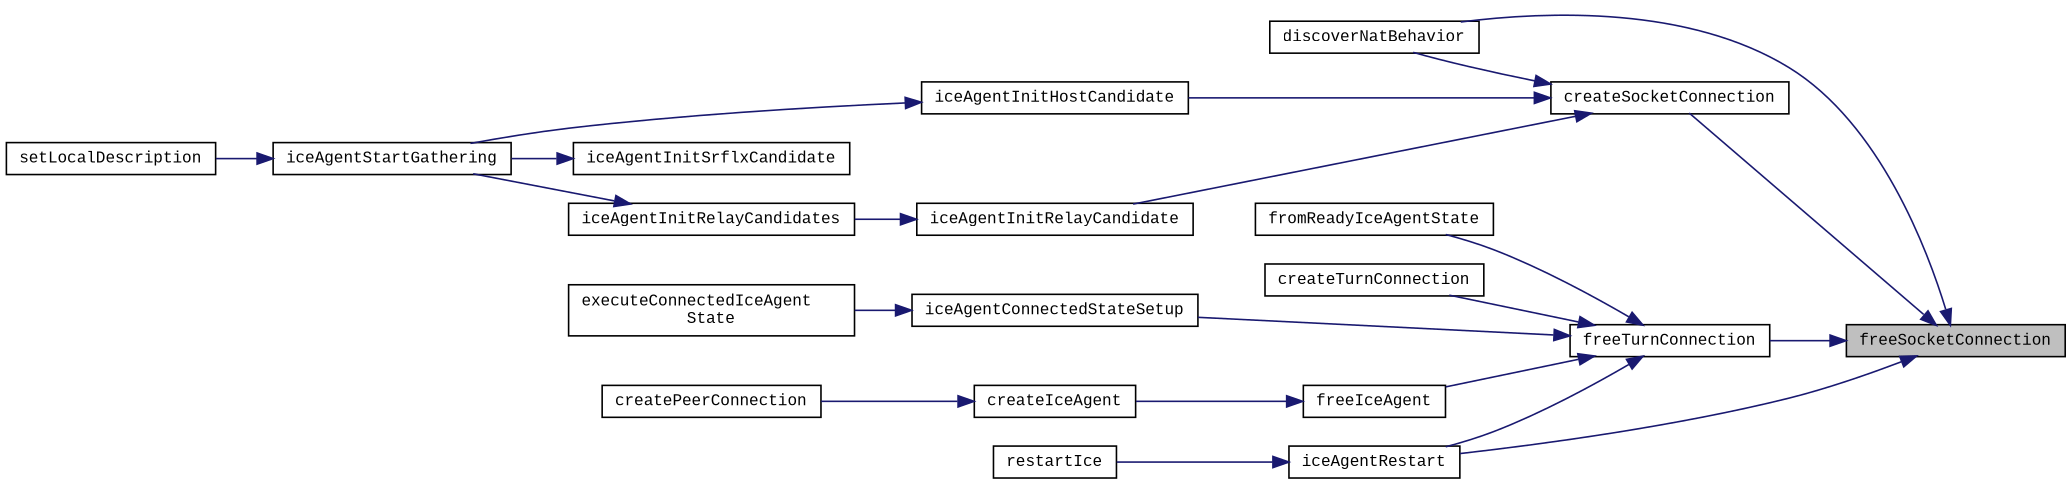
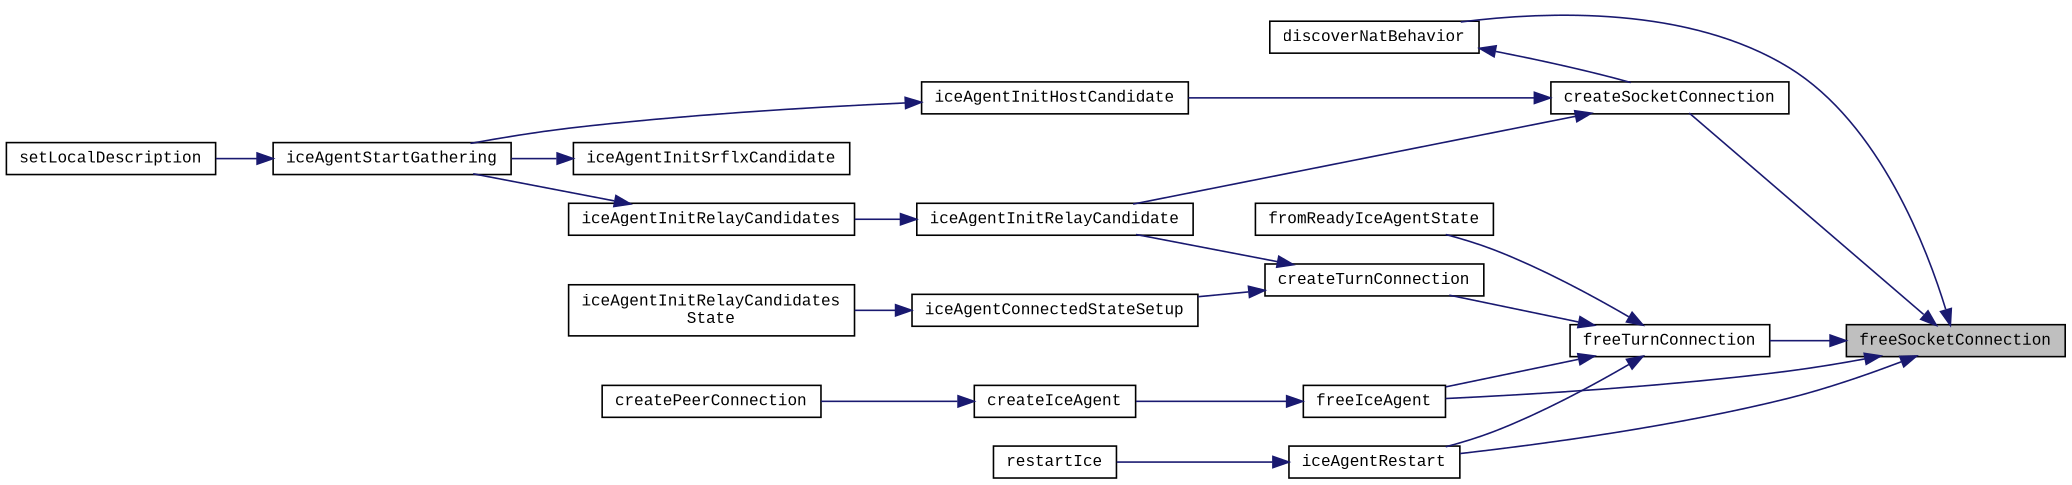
(1474, 68) -> (1564, 66)
none -> (1207, 248)
(712, 310) -> (712, 310)
(1376, 326) -> (1223, 294)
none -> (1656, 385)
